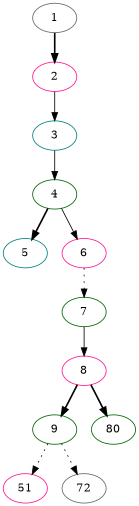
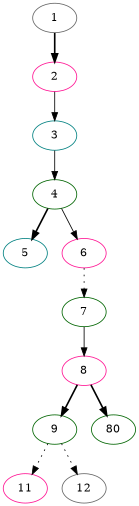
(25, 488) -> (25, 488)
(84, 488) -> (84, 488)
